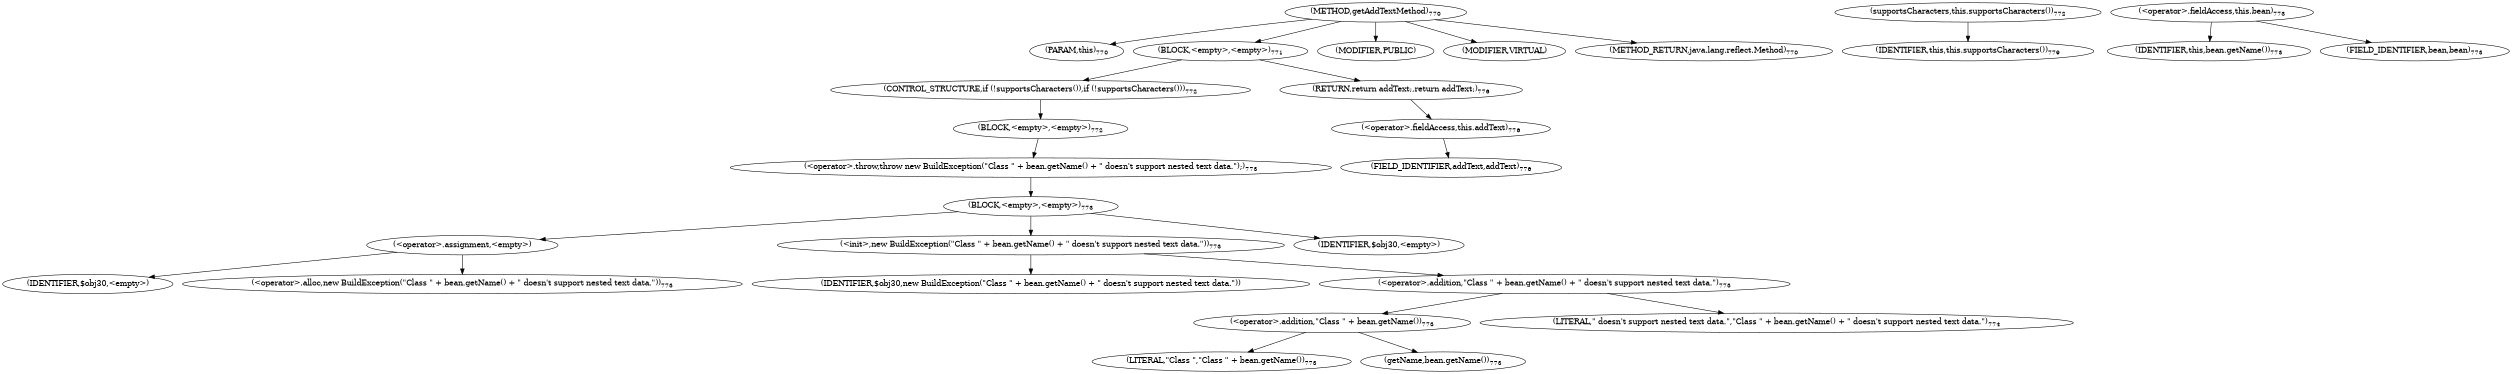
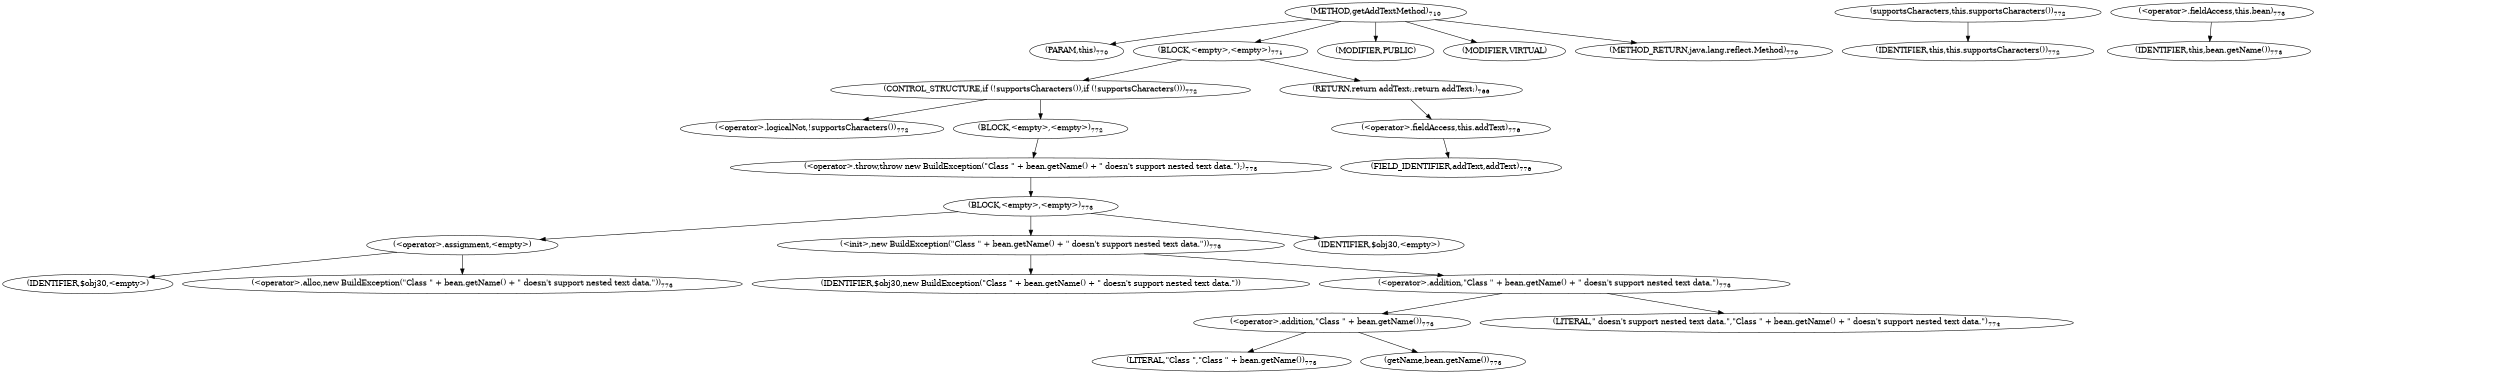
(1435, 12) -> (1435, 12)
(2054, 50) -> (2054, 50)
(2415, 51) -> none
(1484, 89) -> (1484, 89)
none -> (812, 129)
